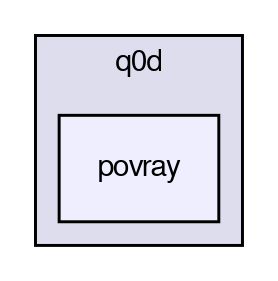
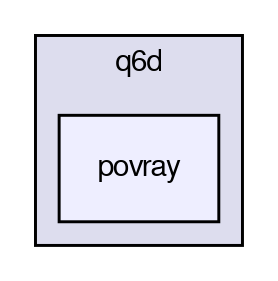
(139, 64) -> (139, 64)
